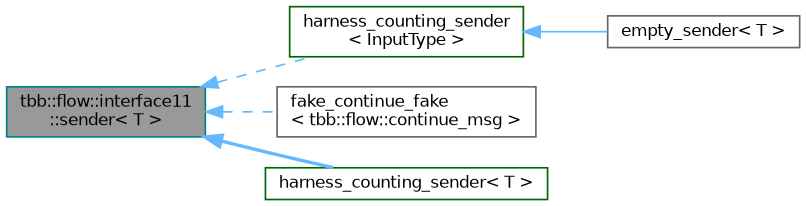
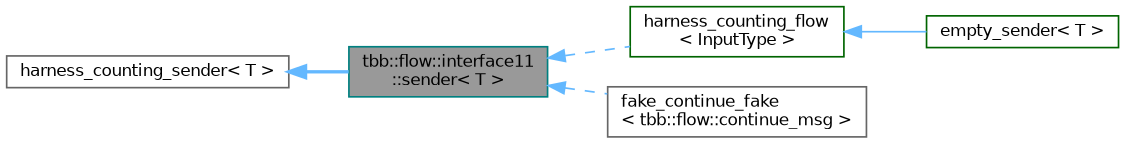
(407, 32) -> (737, 32)
(704, 32) -> (1023, 32)
(277, 155) -> (327, 72)
(407, 184) -> (148, 72)
